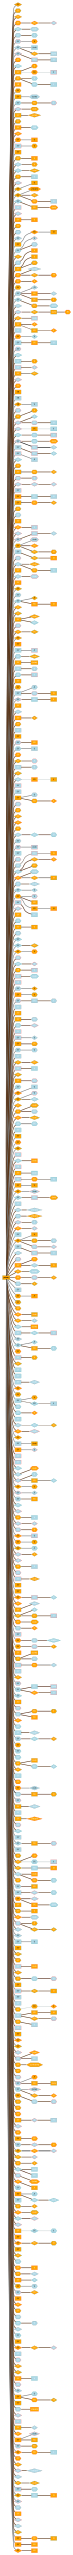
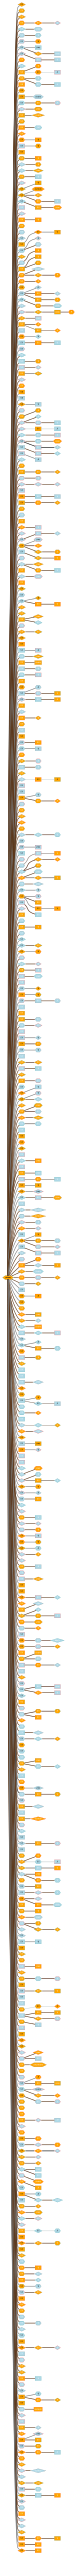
(6, 1278) -> (8, 1278)
